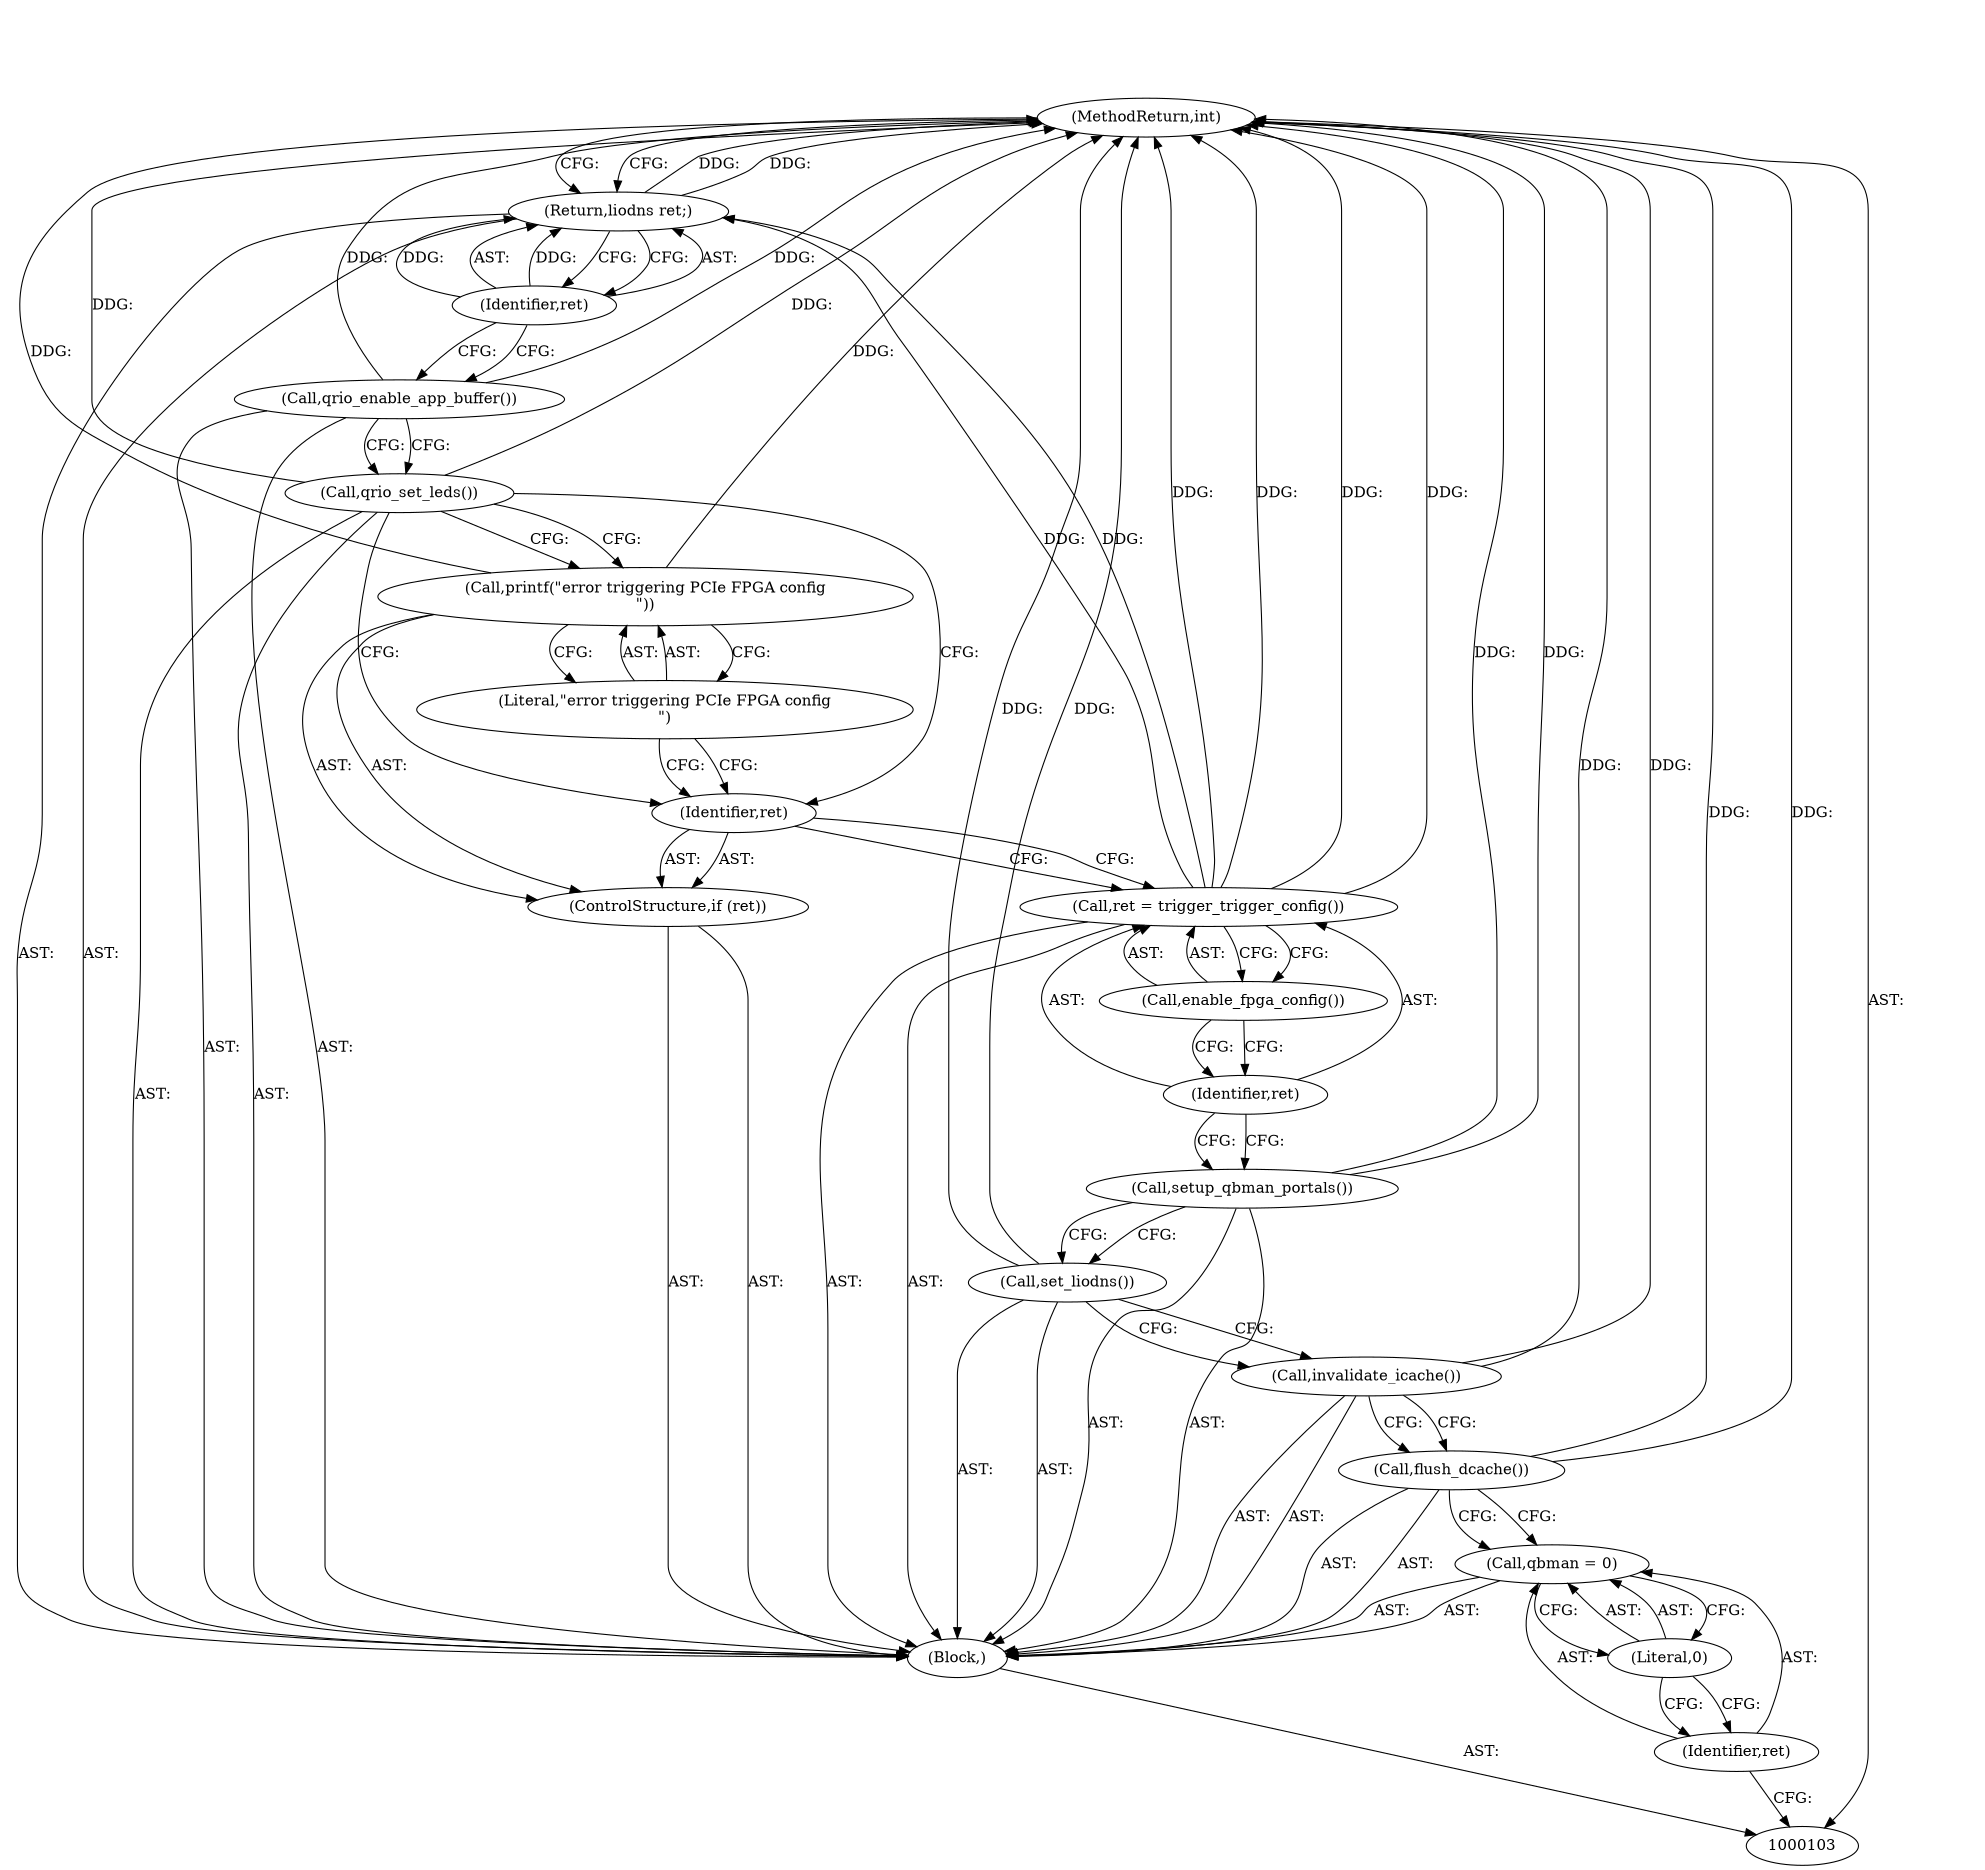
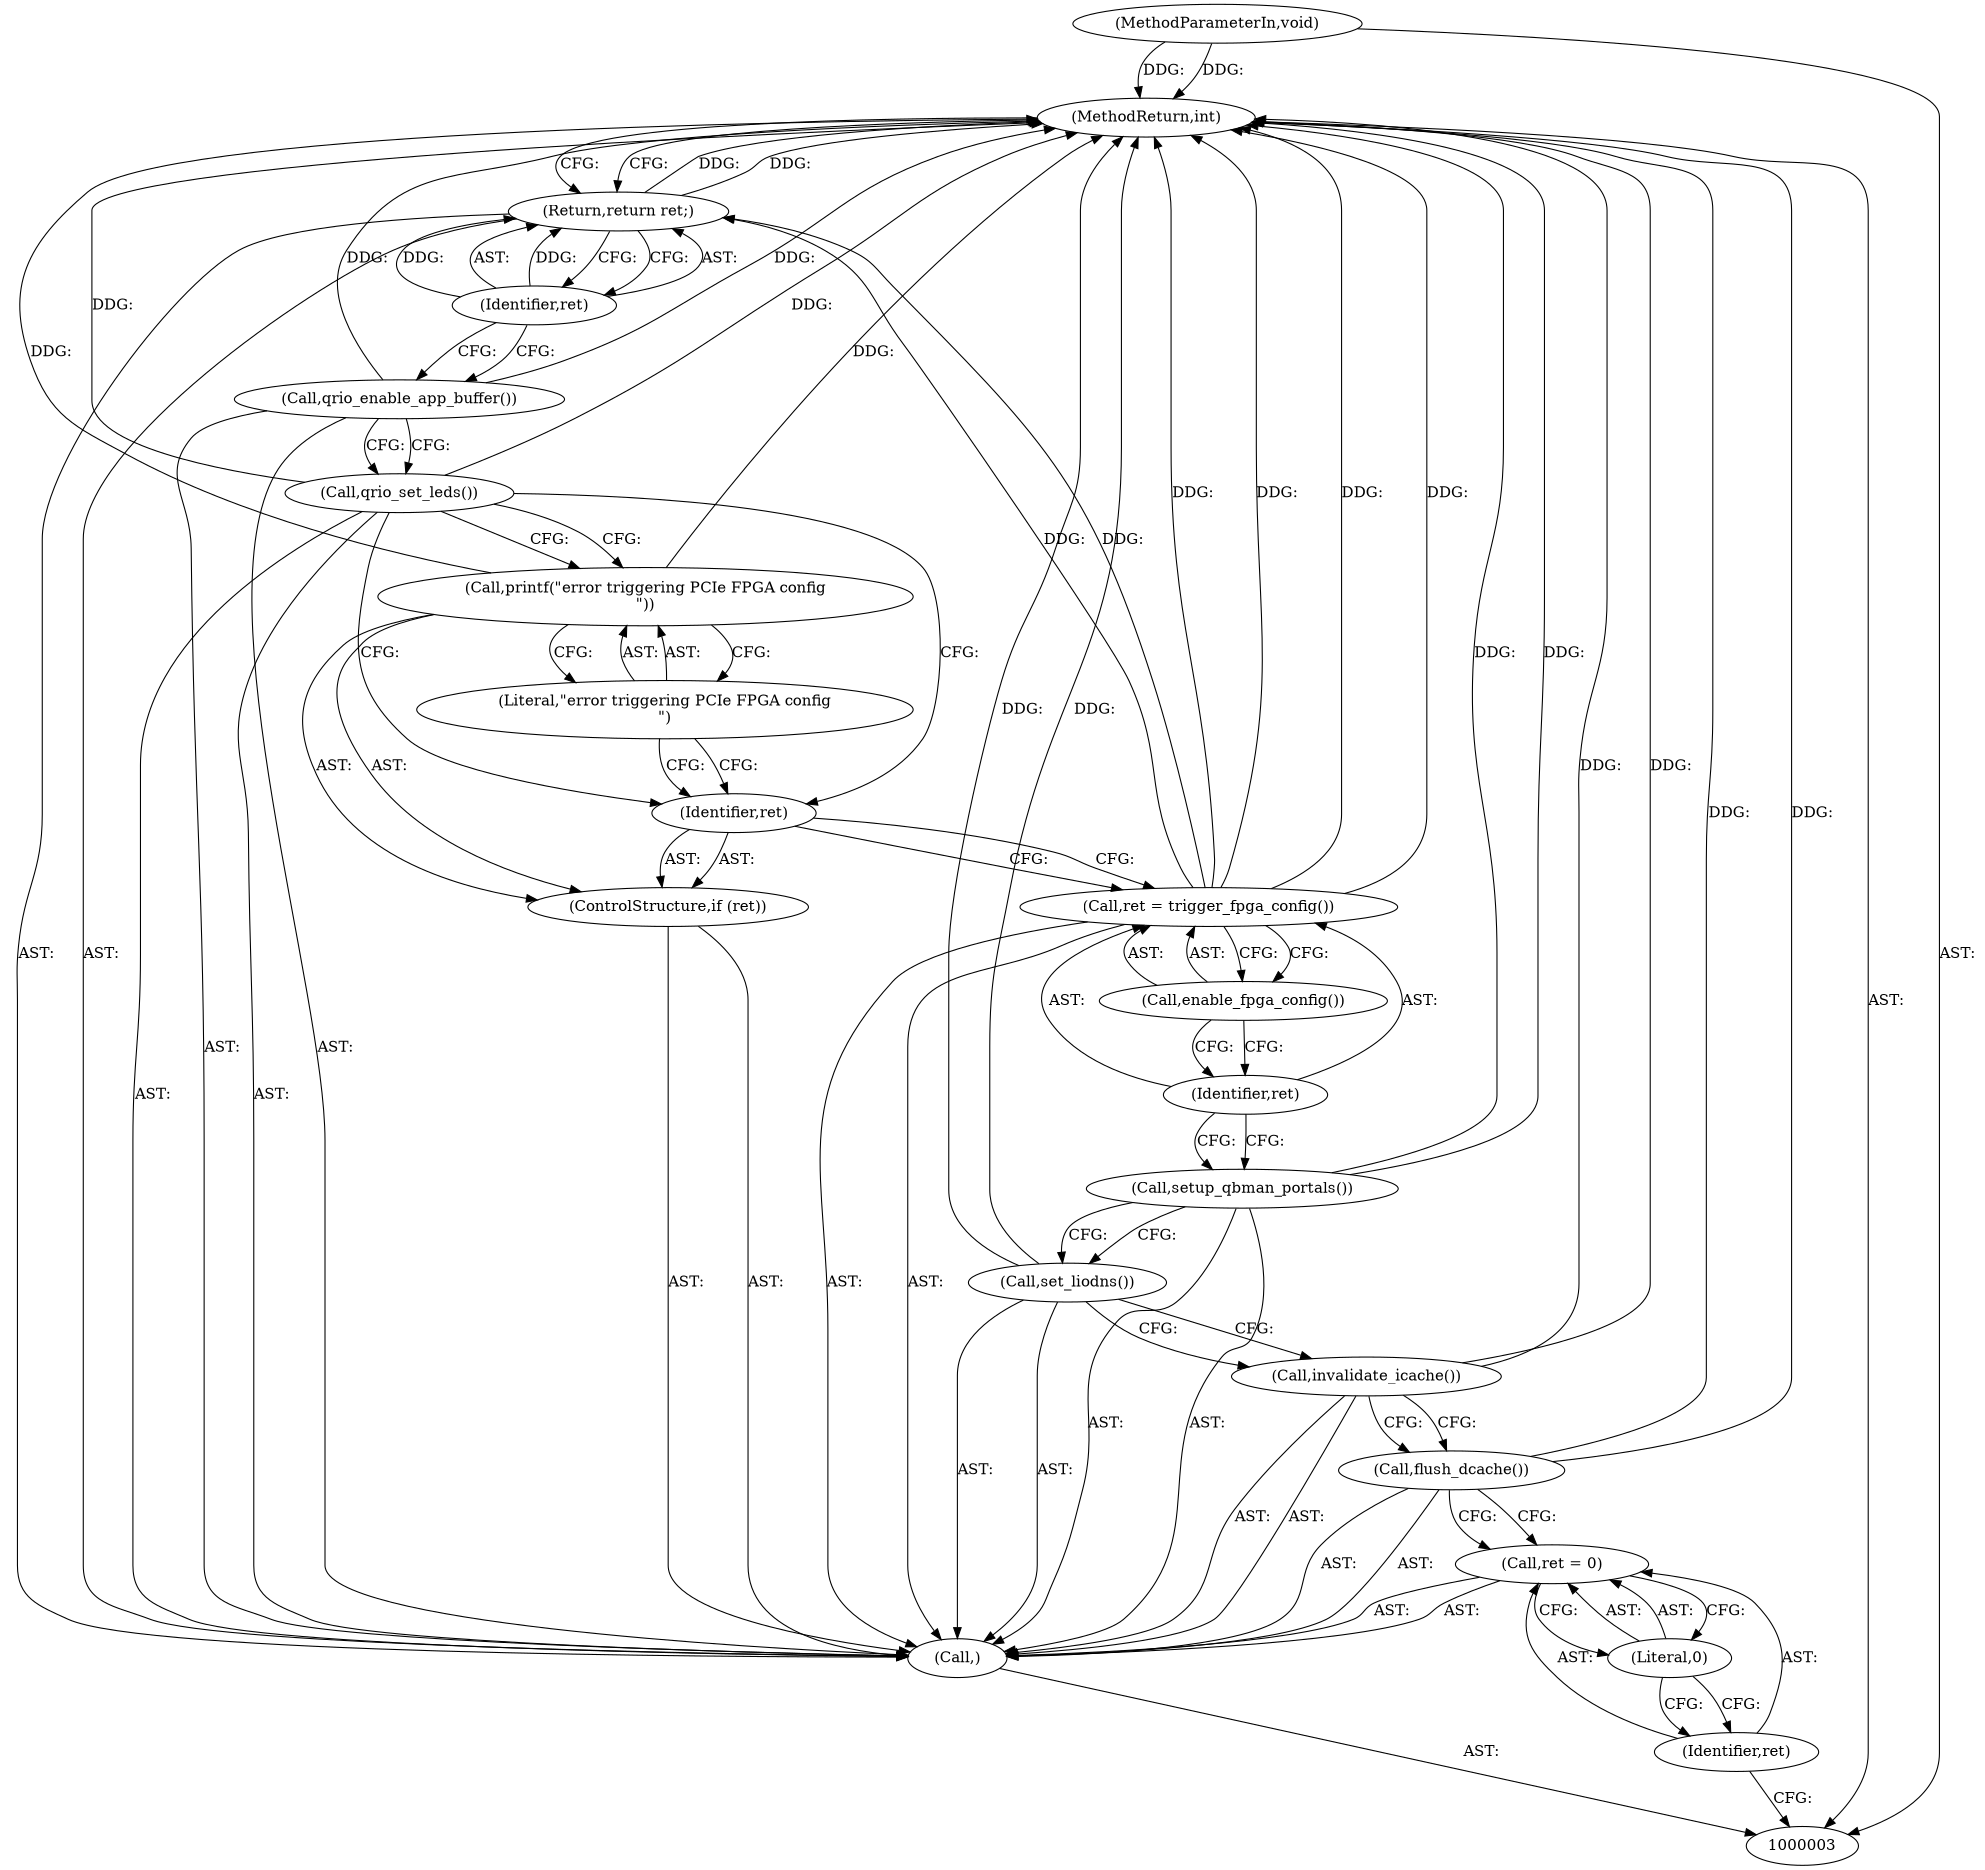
none -> (1218, 24)
(619, 212) -> (619, 212)
(1209, 907) -> (1209, 907)
(1552, 1564) -> (1552, 1564)
(957, 1658) -> (957, 1658)
(1802, 1846) -> (1802, 1846)
